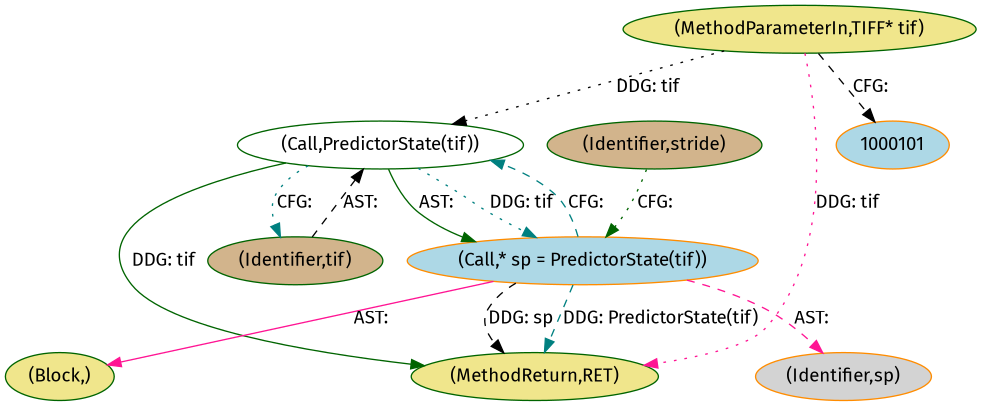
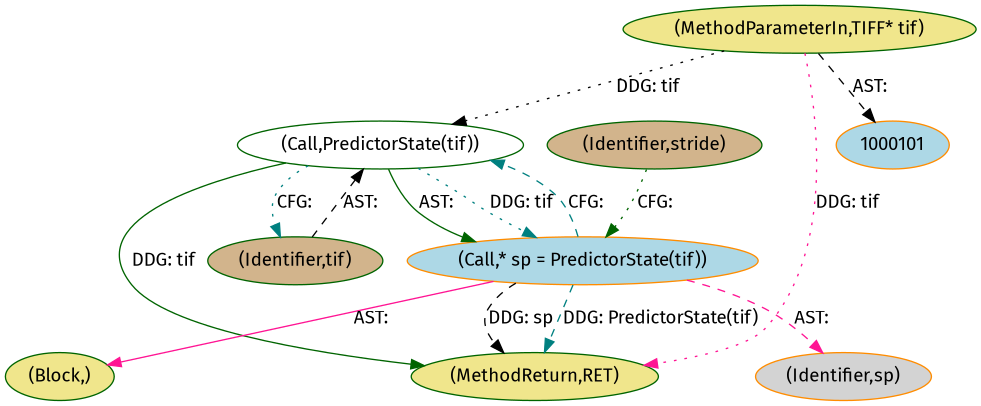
(873, 87) -> (873, 87)
